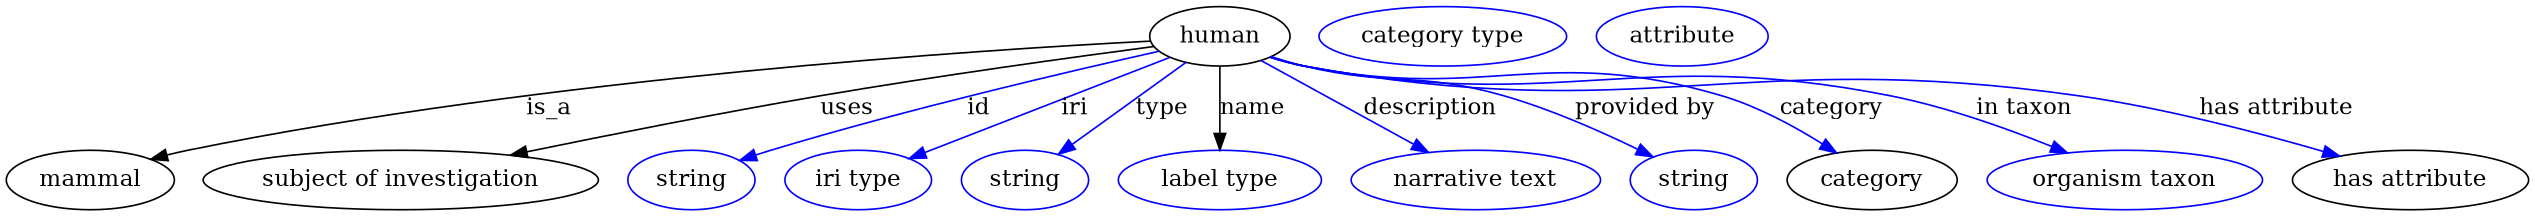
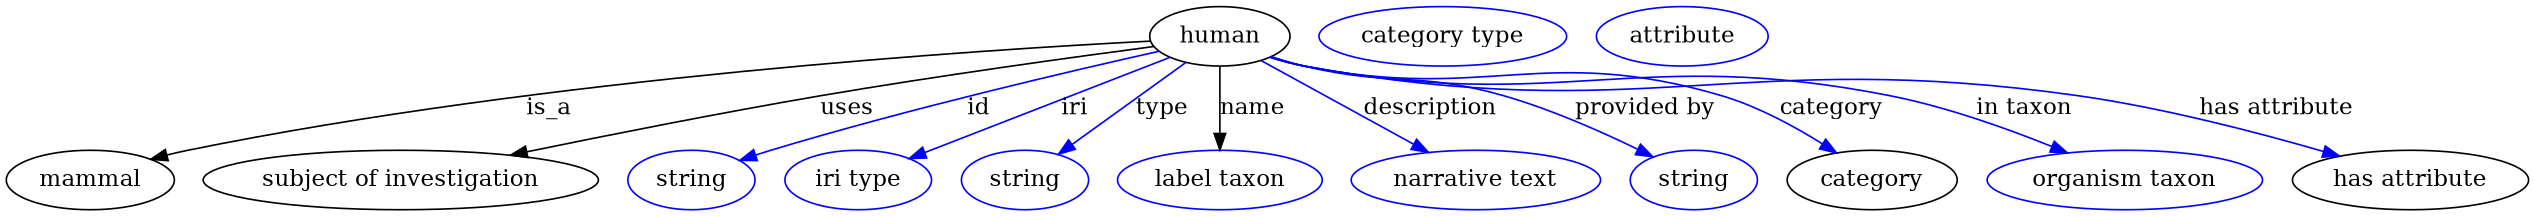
(1220, 180) -> (1220, 180)
